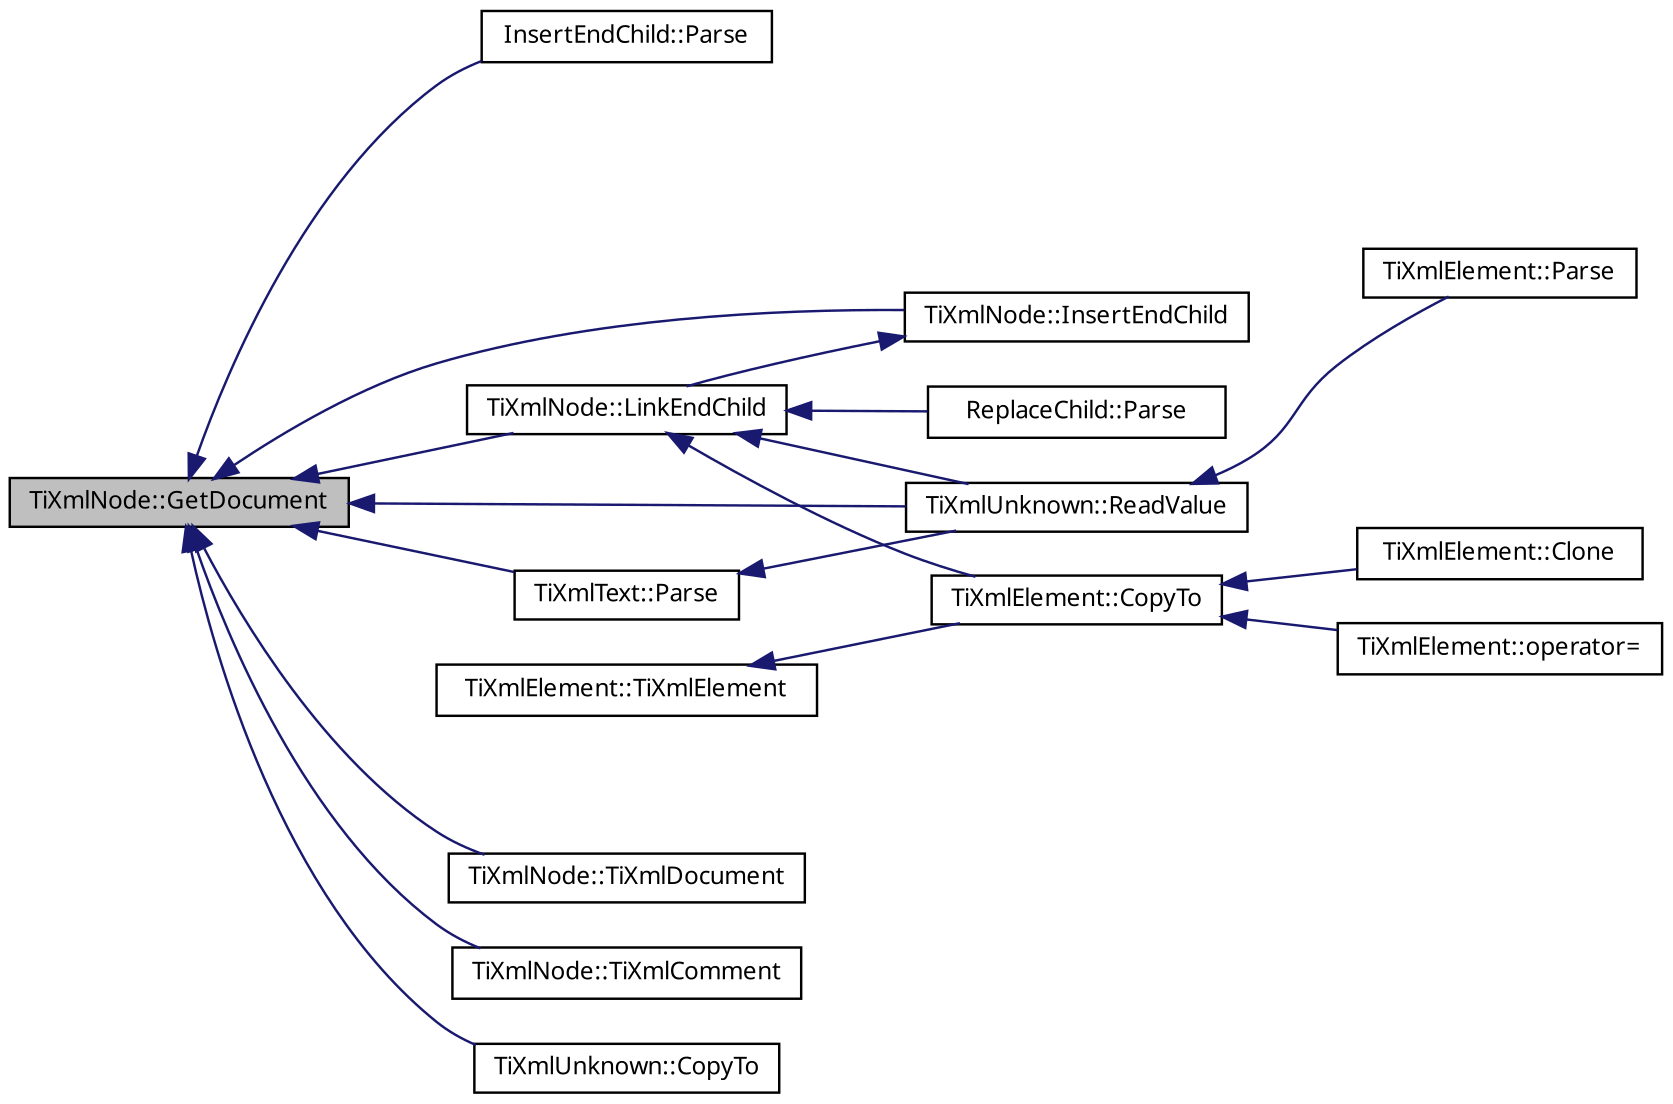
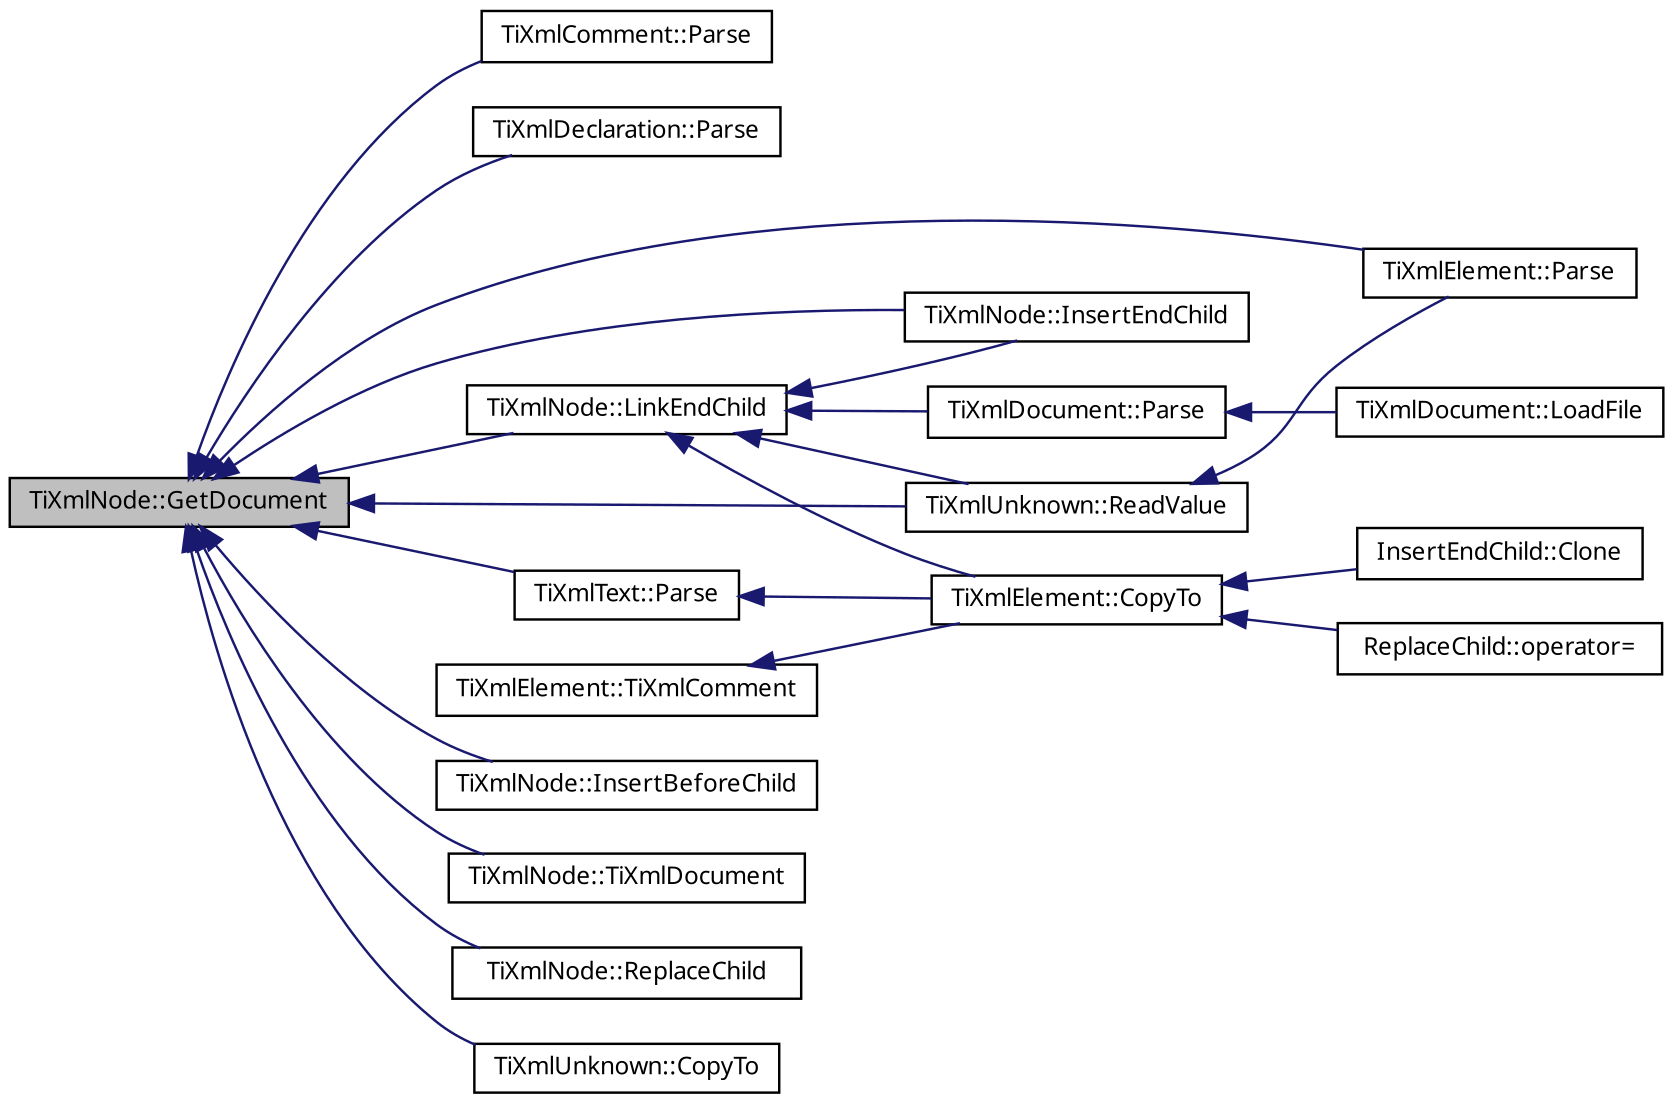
(627, 37) -> (627, 37)
none -> (627, 132)
none -> (763, 232)
(783, 362) -> (915, 366)
(1077, 412) -> (1077, 412)
none -> (1500, 412)
(855, 551) -> (847, 597)
(1500, 554) -> (1500, 554)
(1500, 649) -> (1500, 649)
(627, 690) -> (627, 690)
none -> (627, 785)
(627, 973) -> (627, 973)
